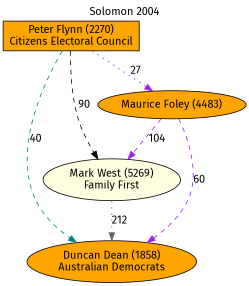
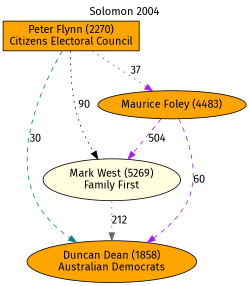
(136, 71) -> (136, 71)
(75, 104) -> (75, 104)
(36, 139) -> (36, 139)
(157, 139) -> (157, 139)
